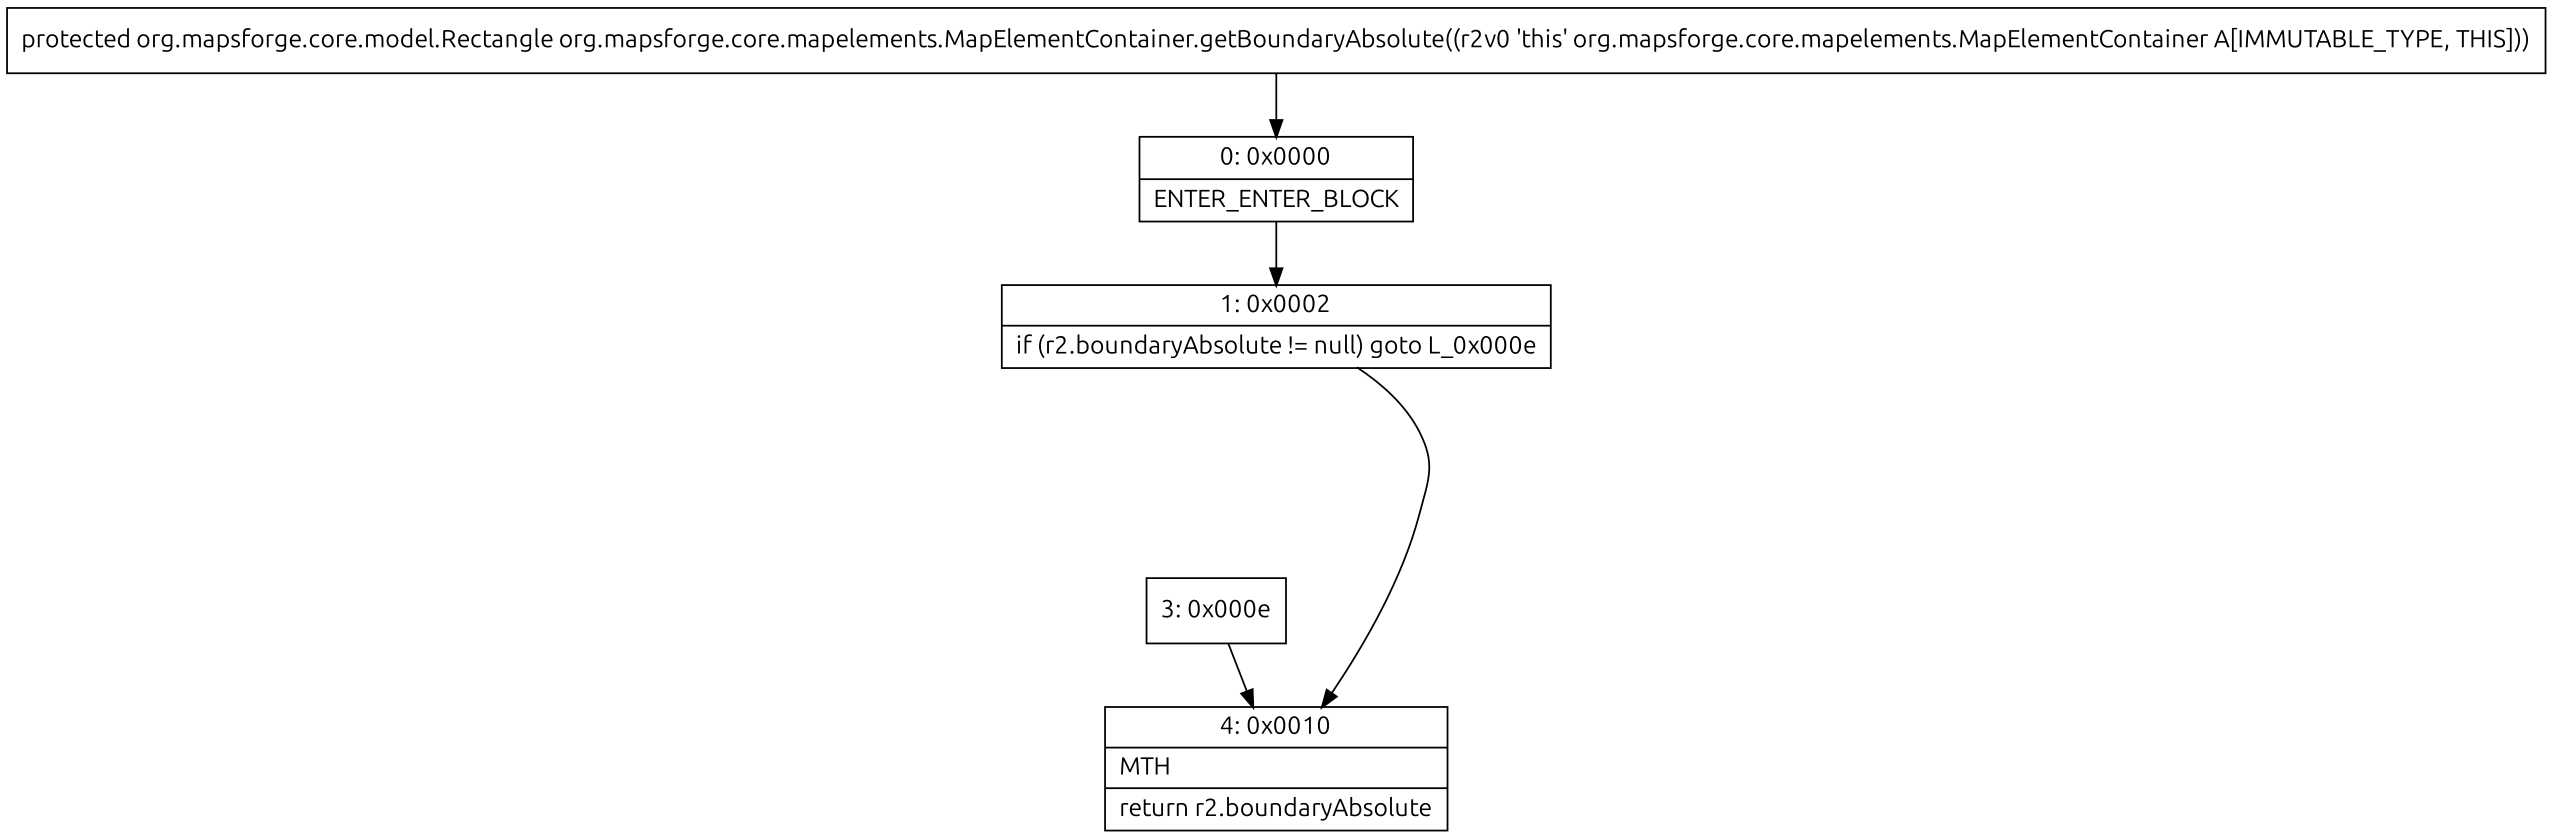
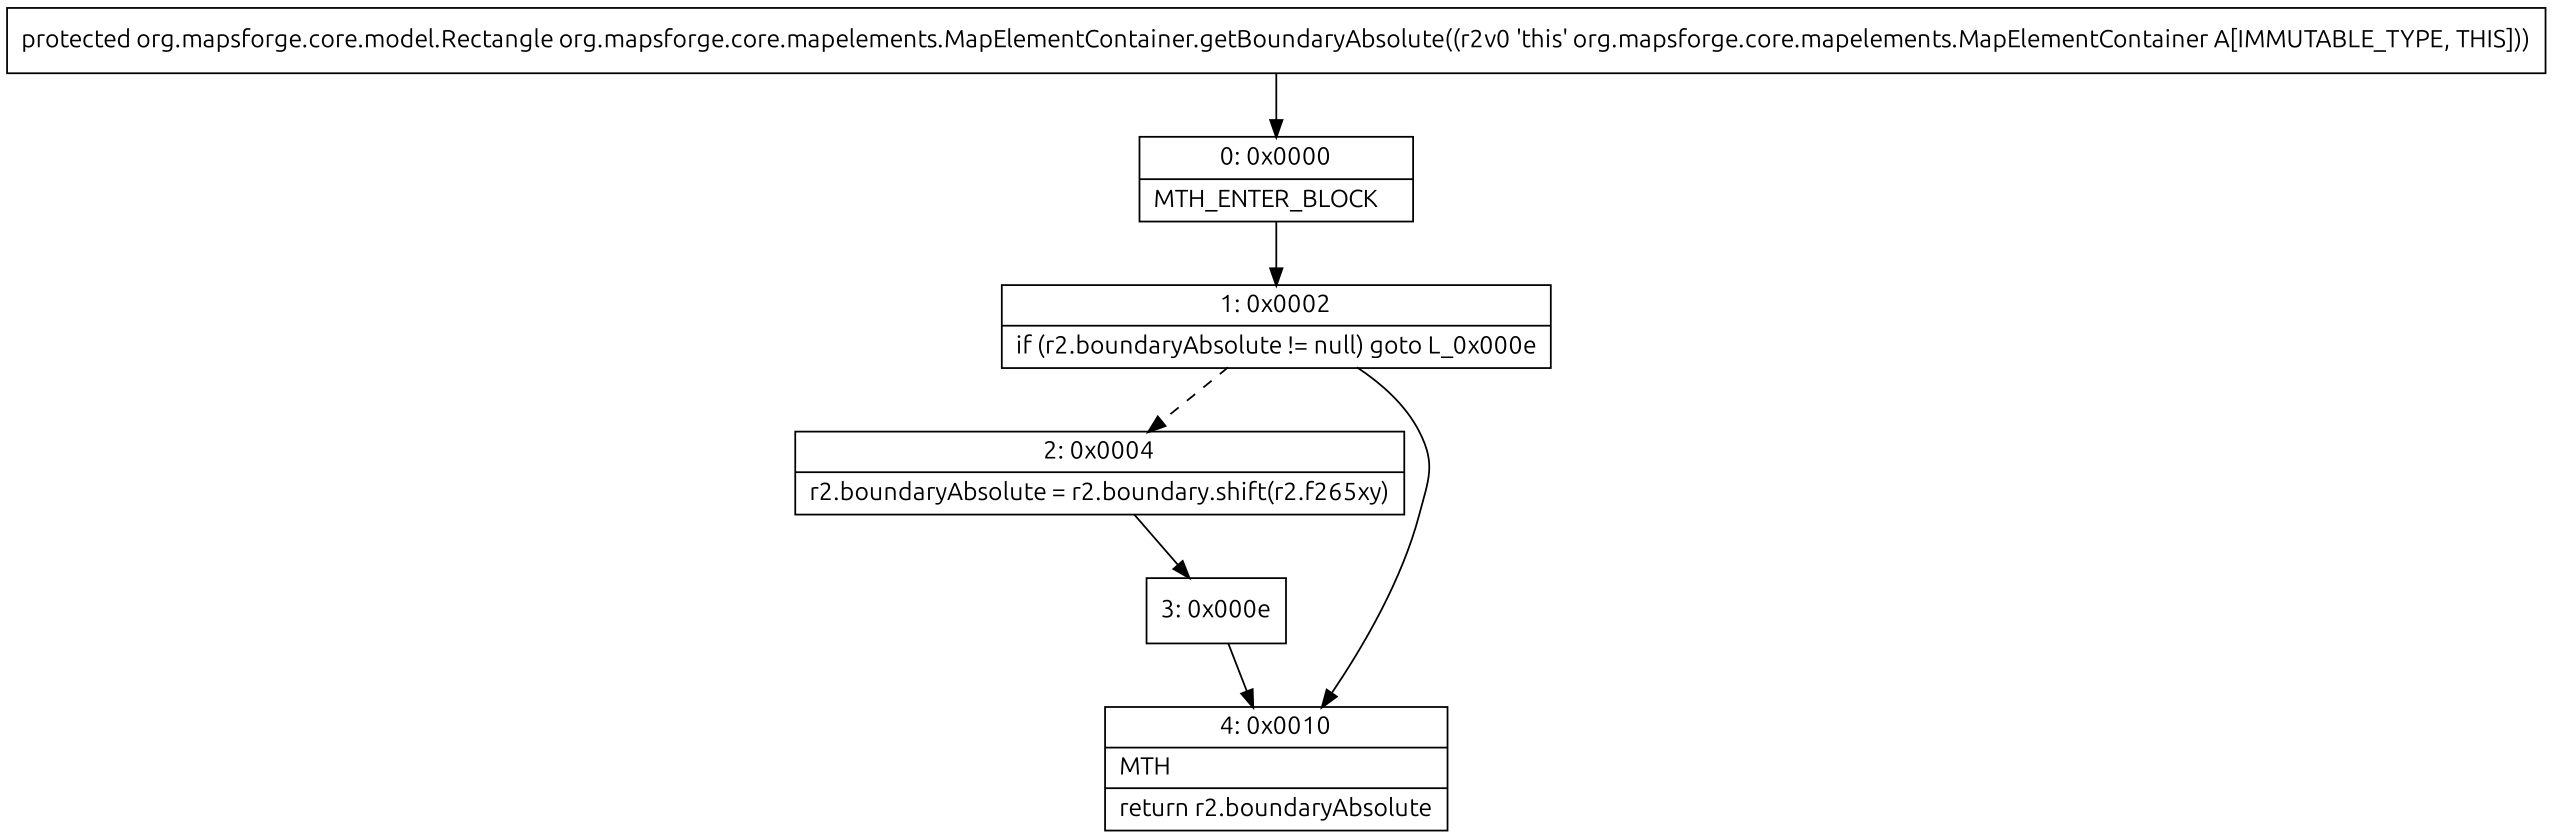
(1276, 199) -> (1266, 199)
none -> (1100, 473)
